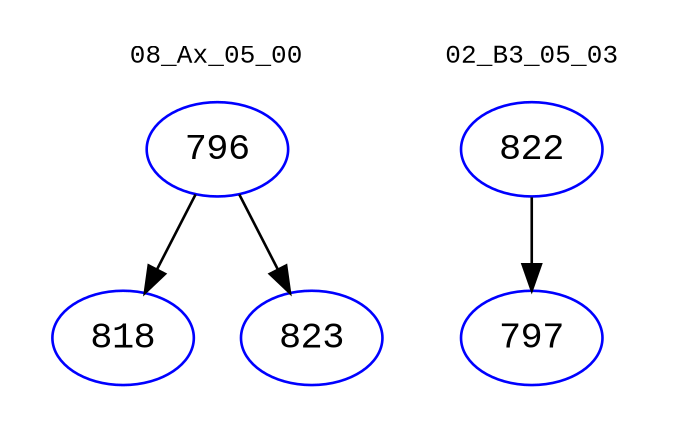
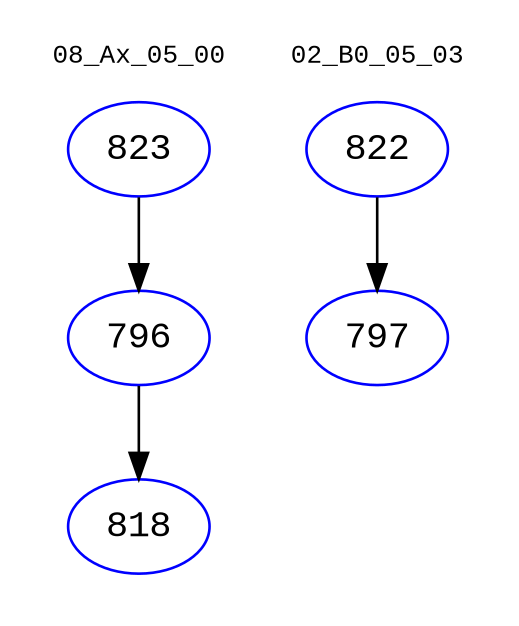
(533, 56) -> (379, 56)
(259, 232) -> (139, 231)
